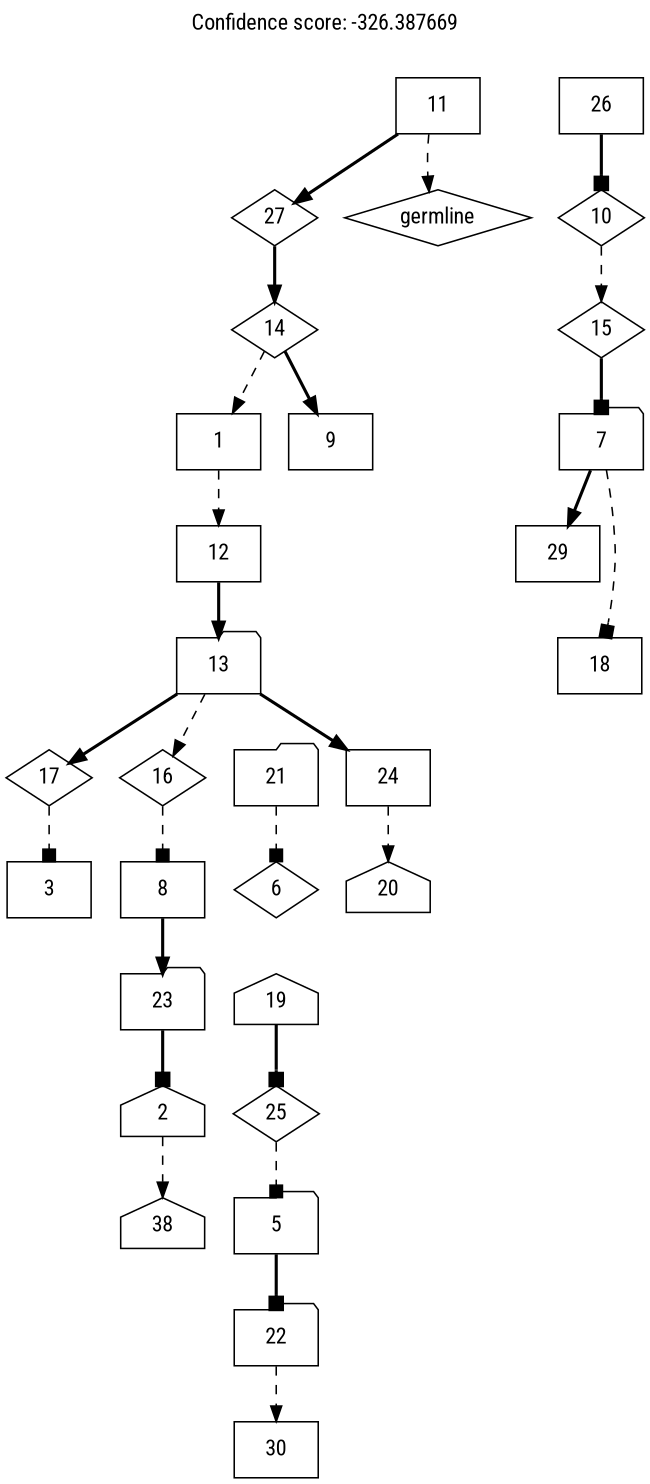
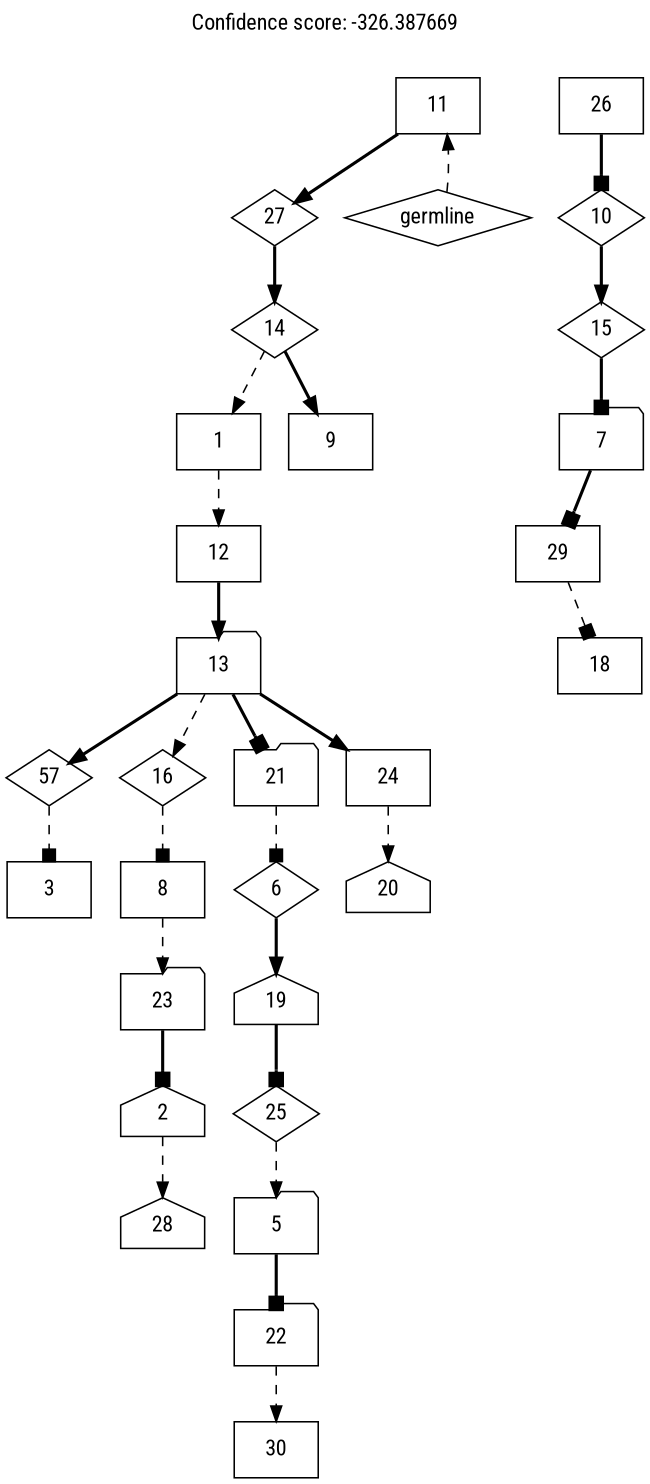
(428, 155) -> (448, 171)
(601, 266) -> (601, 266)
(582, 491) -> (582, 491)
(615, 546) -> (576, 603)
none -> (244, 715)
(49, 778) -> (49, 778)
(163, 938) -> (163, 938)
none -> (276, 938)
(276, 1162) -> (276, 1162)
(163, 1226) -> (163, 1226)
